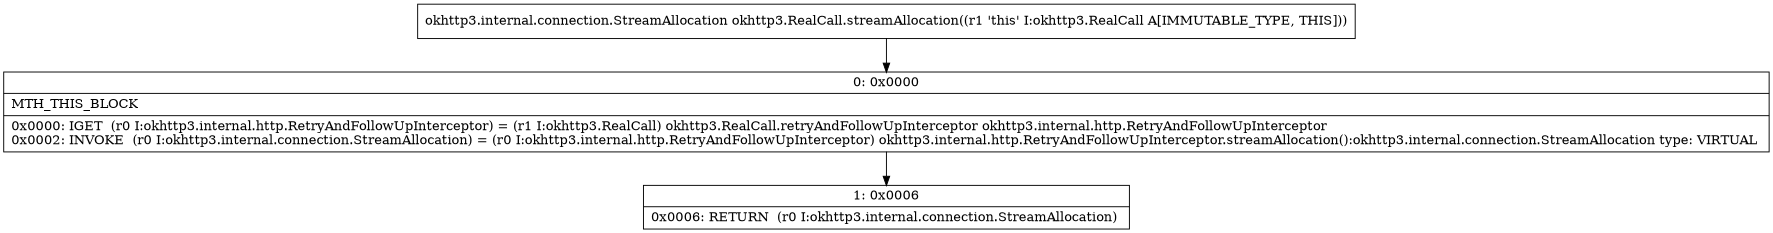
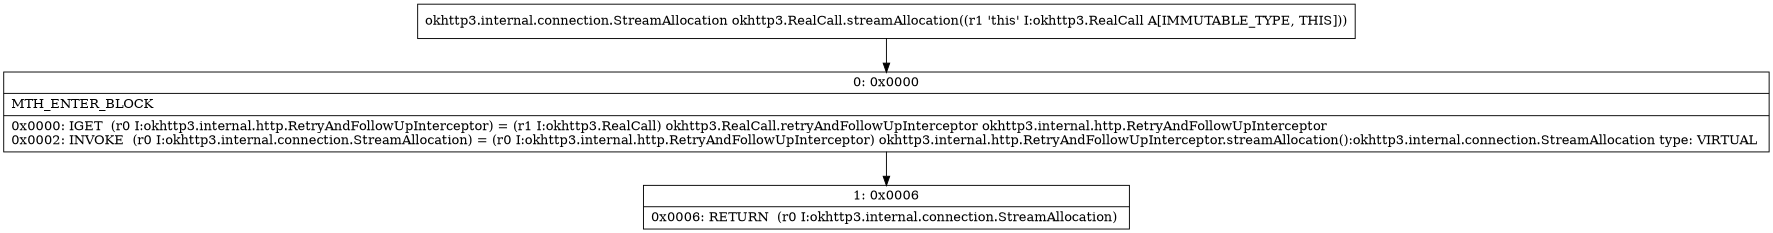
(75, 104) -> (83, 104)
